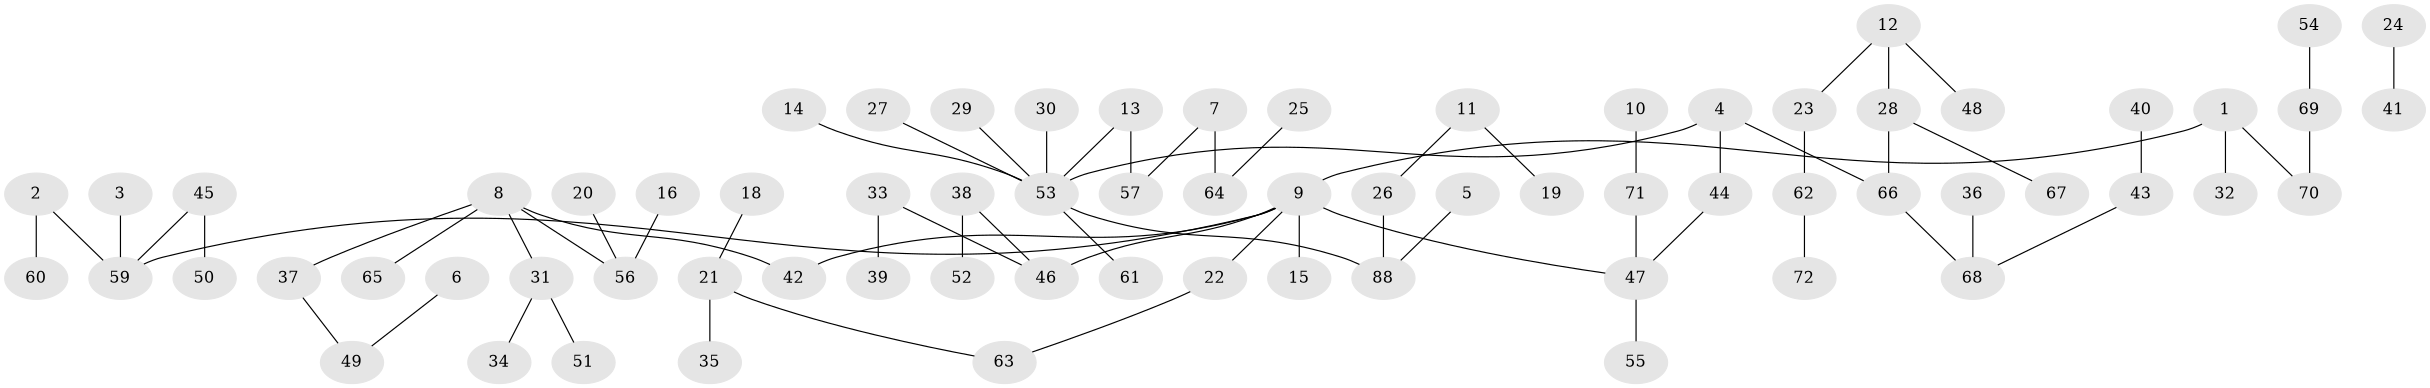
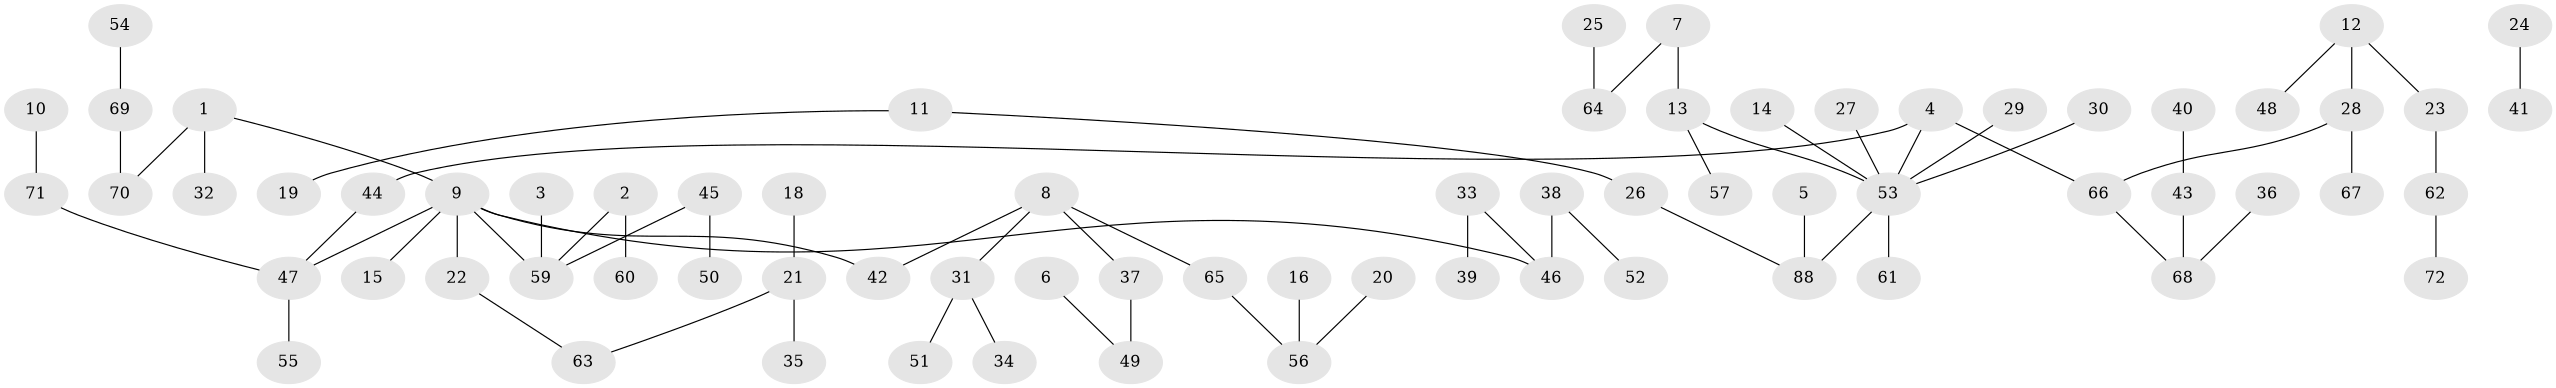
(1178, 147) -> (1678, 68)
(563, 236) -> (1257, 320)
